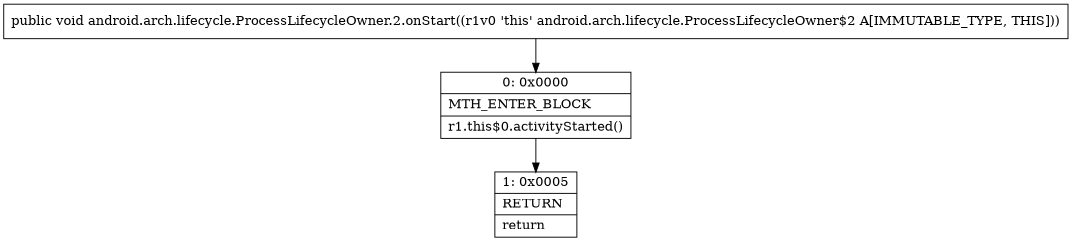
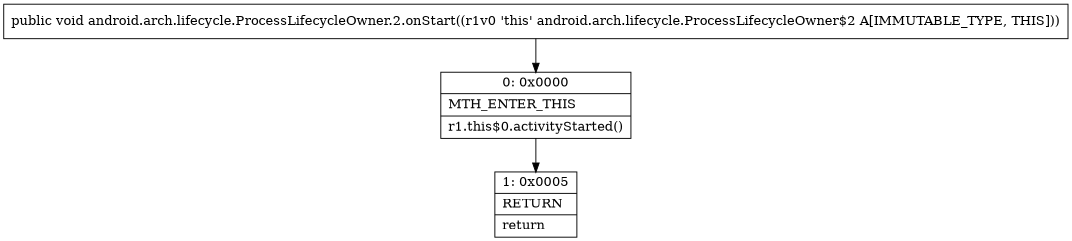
(520, 104) -> (513, 104)
